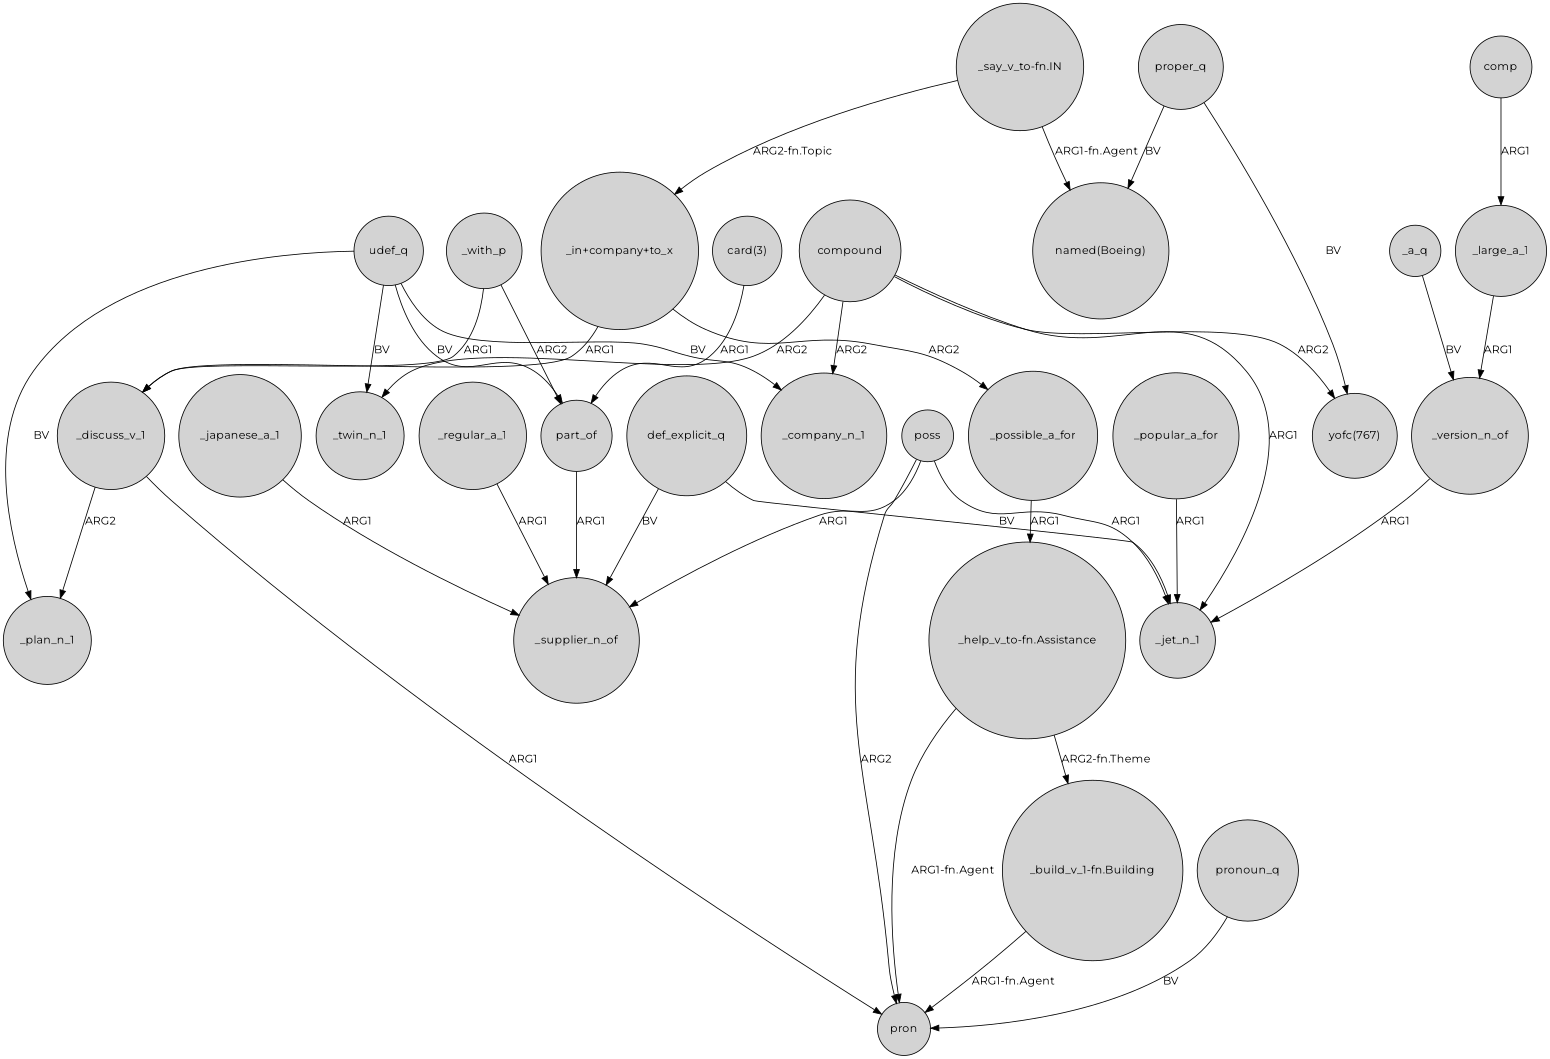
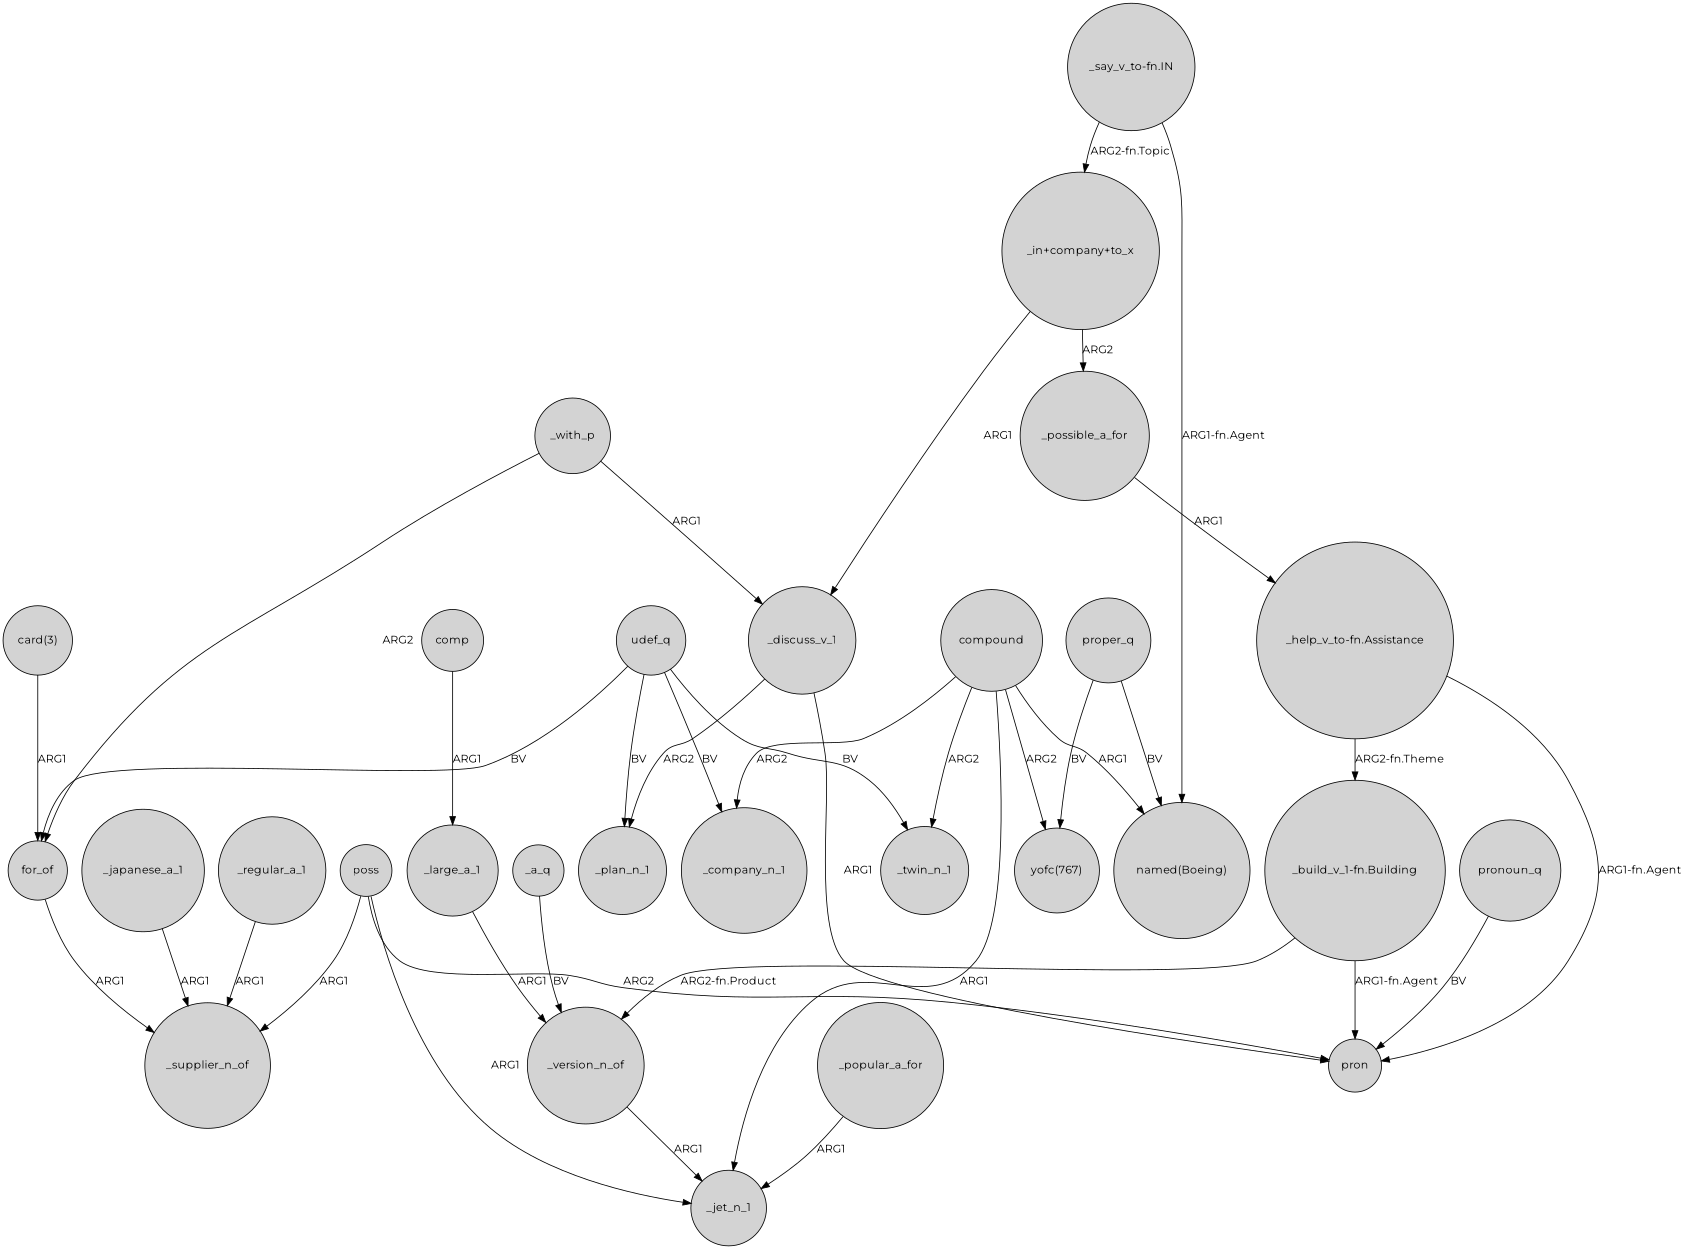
(577, 436) -> (38, 871)
(687, 436) -> none
none -> (1080, 749)
none -> (958, 968)
